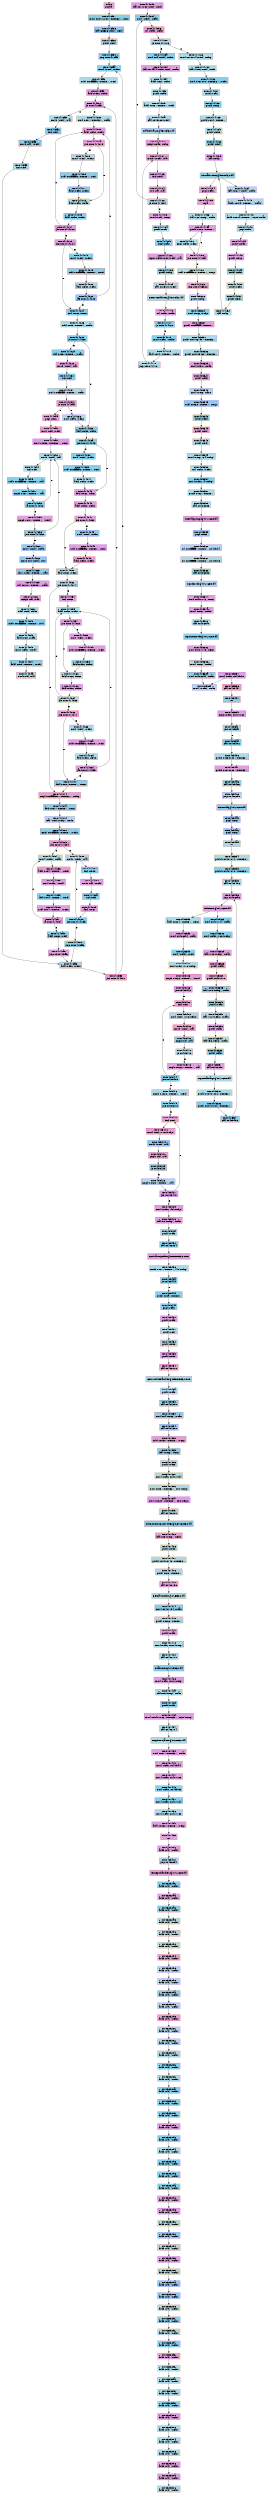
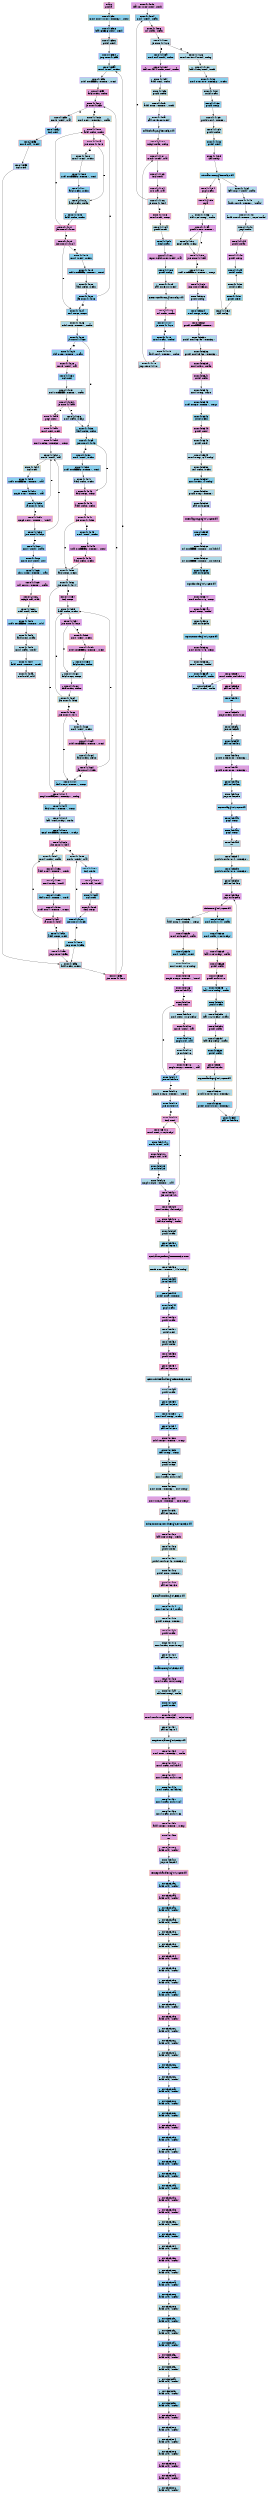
(234, 278) -> (236, 279)
